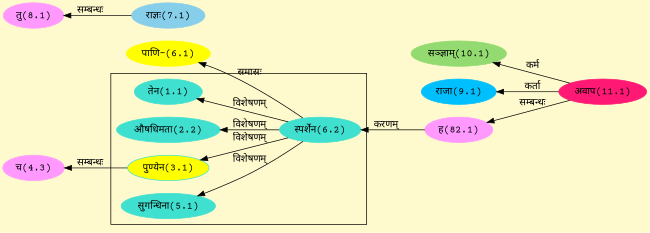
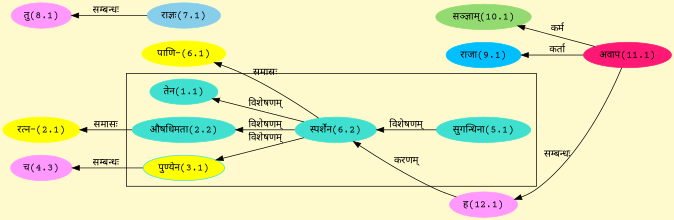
none -> (41, 130)
(459, 130) -> (484, 205)
(255, 171) -> (410, 130)
